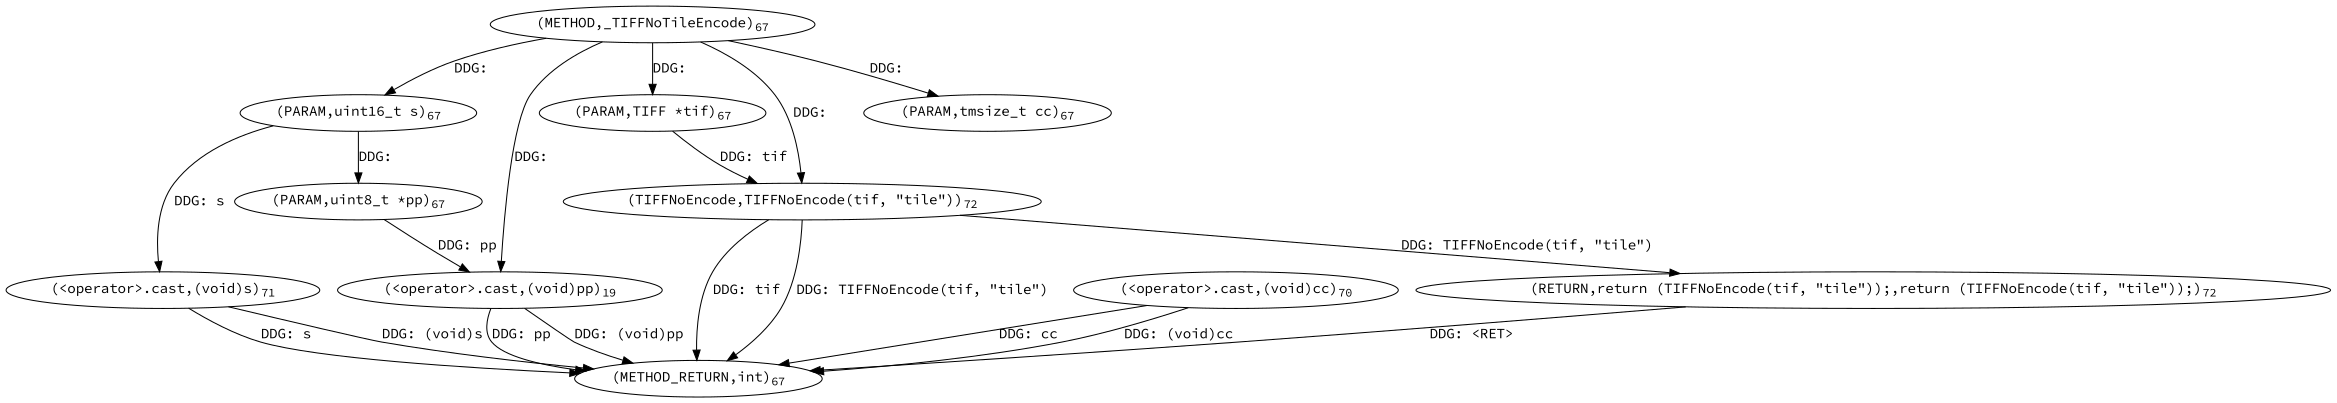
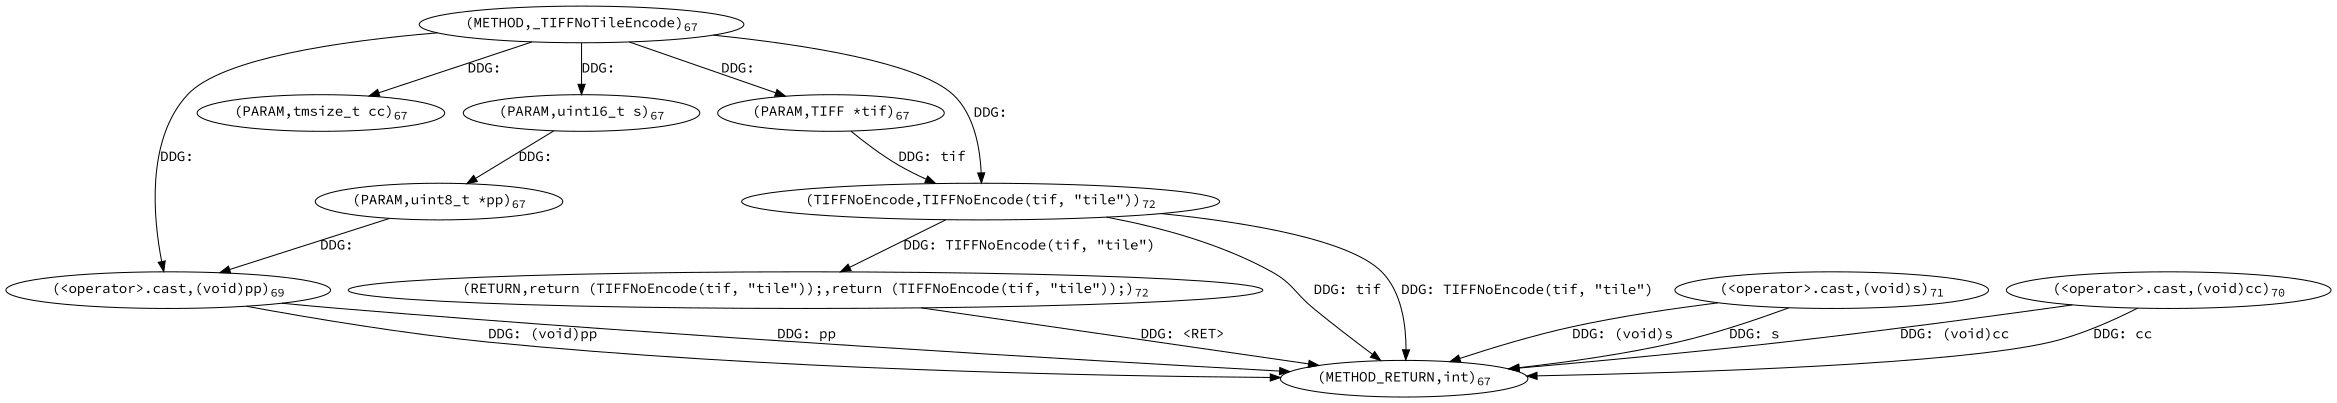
(186, 170) -> none
(467, 246) -> (341, 246)
(609, 289) -> (278, 289)
